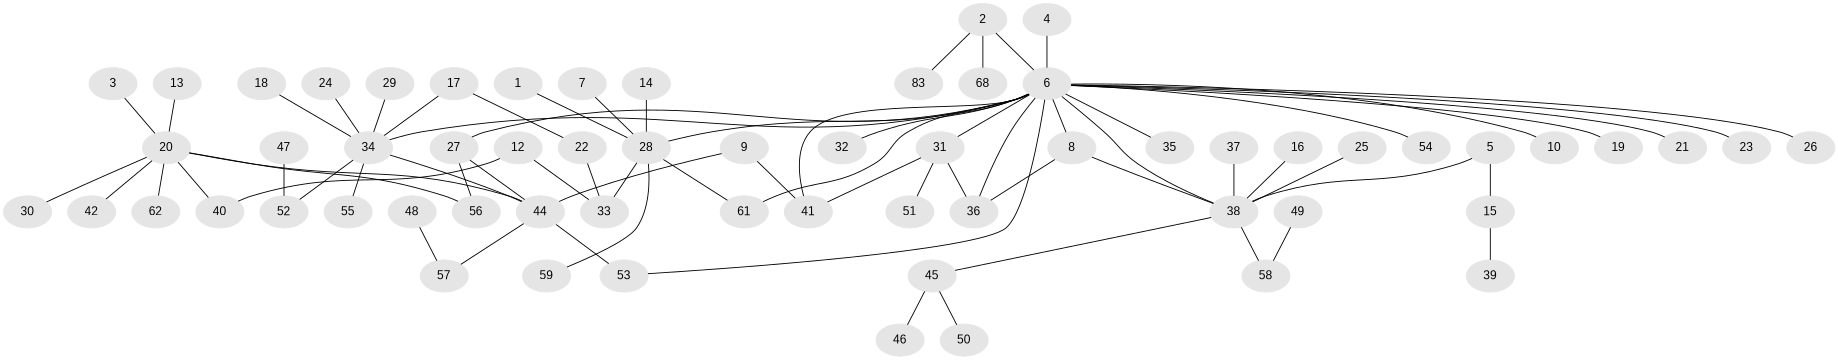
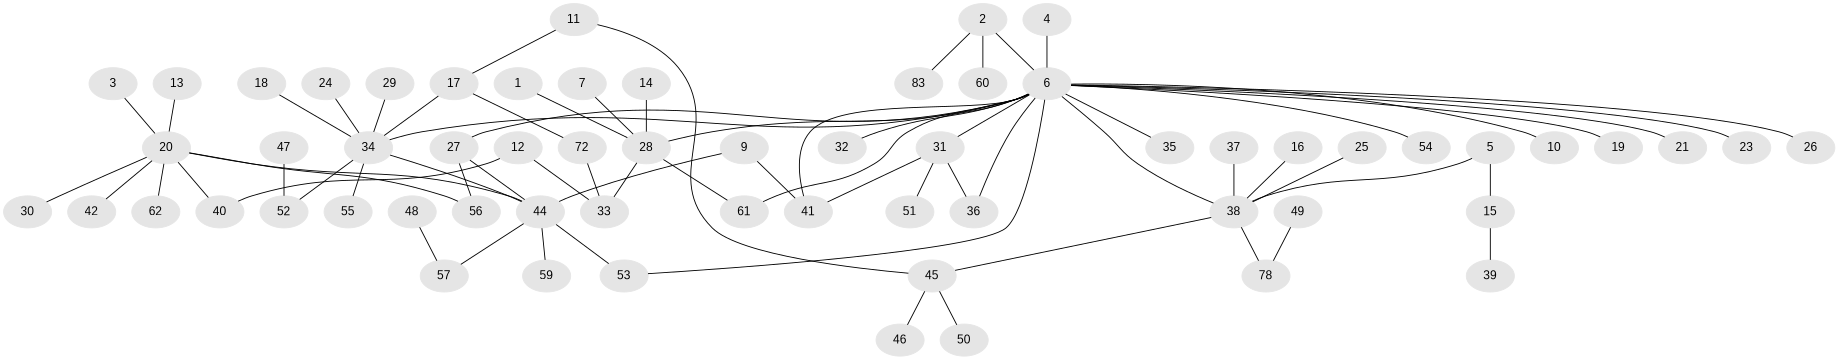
none -> (574, 20)
(983, 84) -> (983, 84)
(582, 148) -> (582, 148)
(1072, 148) -> none
(632, 233) -> (544, 244)
(1266, 276) -> (1266, 276)
